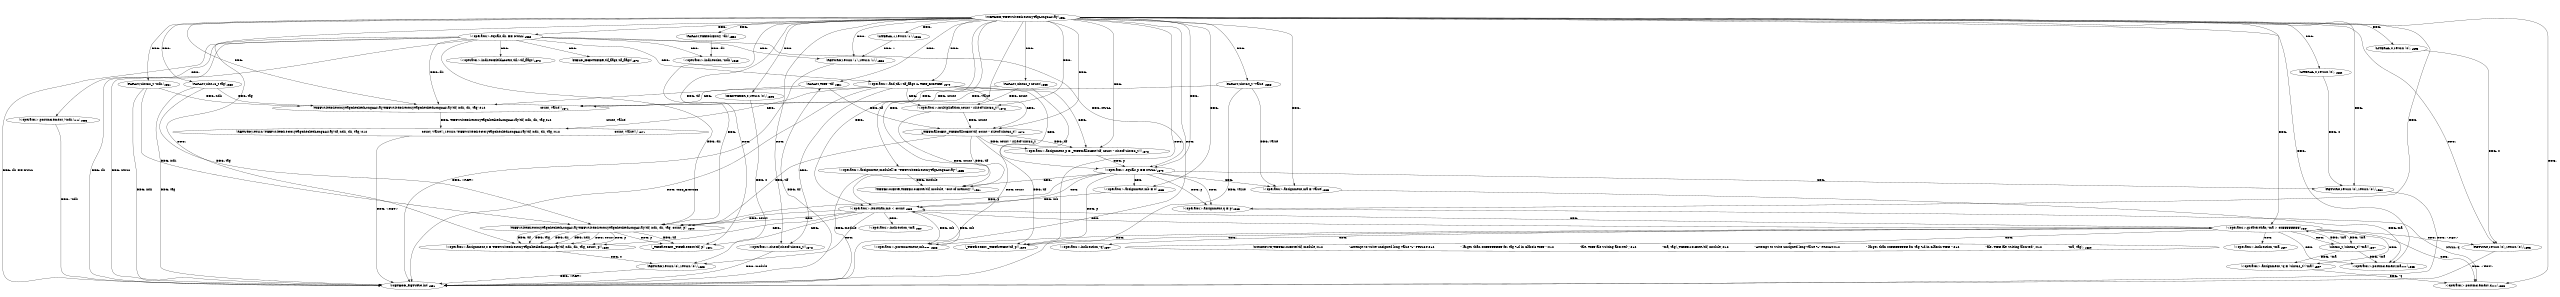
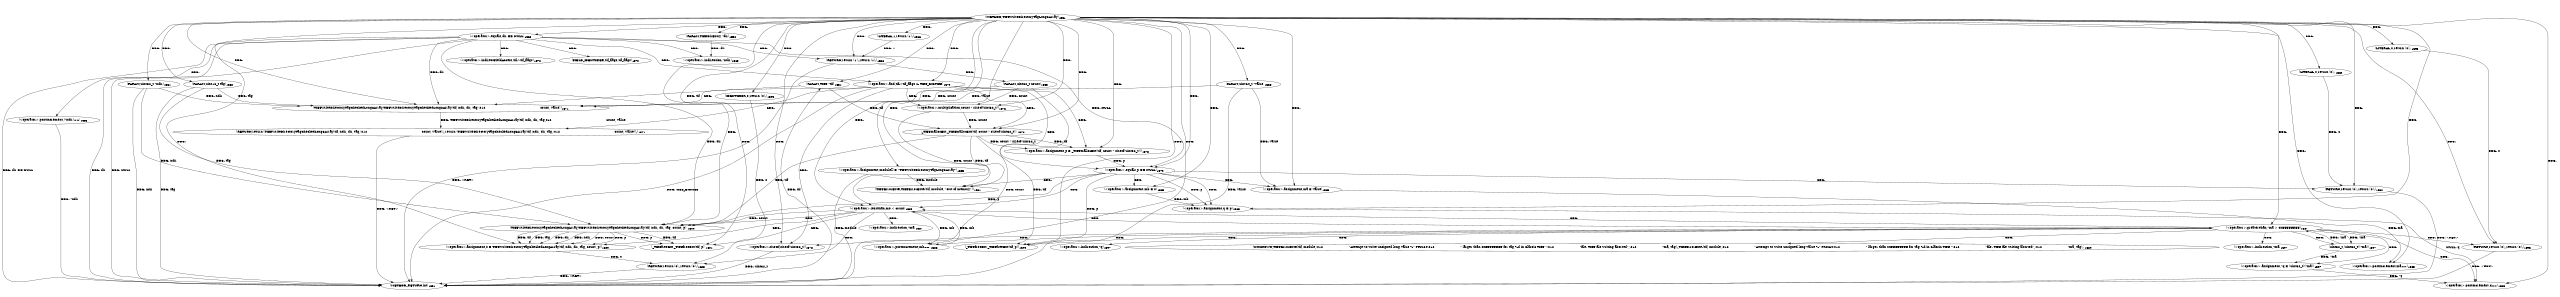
(1026, 50) -> (940, 72)
(1045, 198) -> (1167, 199)
(2308, 256) -> (1167, 234)
(2366, 256) -> none
(757, 267) -> (757, 267)
